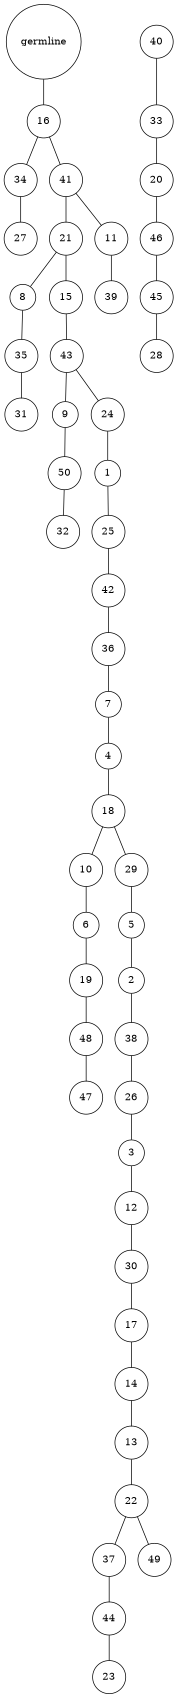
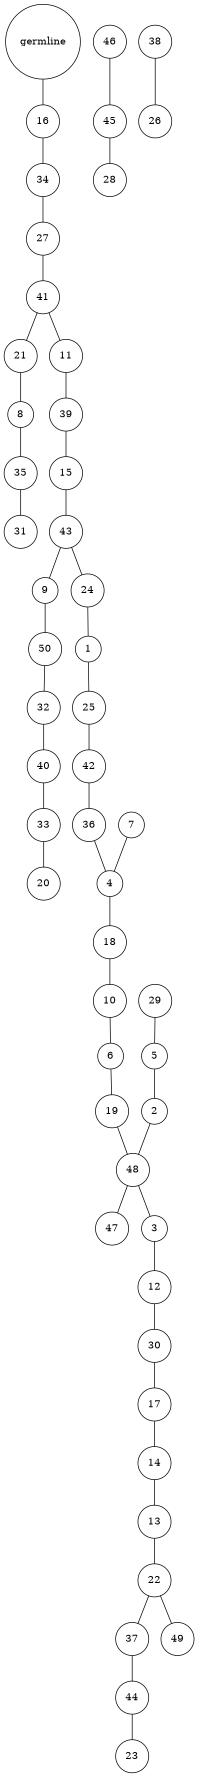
(55, 151) -> (43, 268)
(157, 210) -> none
(66, 268) -> (66, 444)
(108, 678) -> (100, 856)
none -> (44, 737)
(120, 841) -> none
(131, 1008) -> (144, 1139)
(131, 1127) -> (144, 1201)
